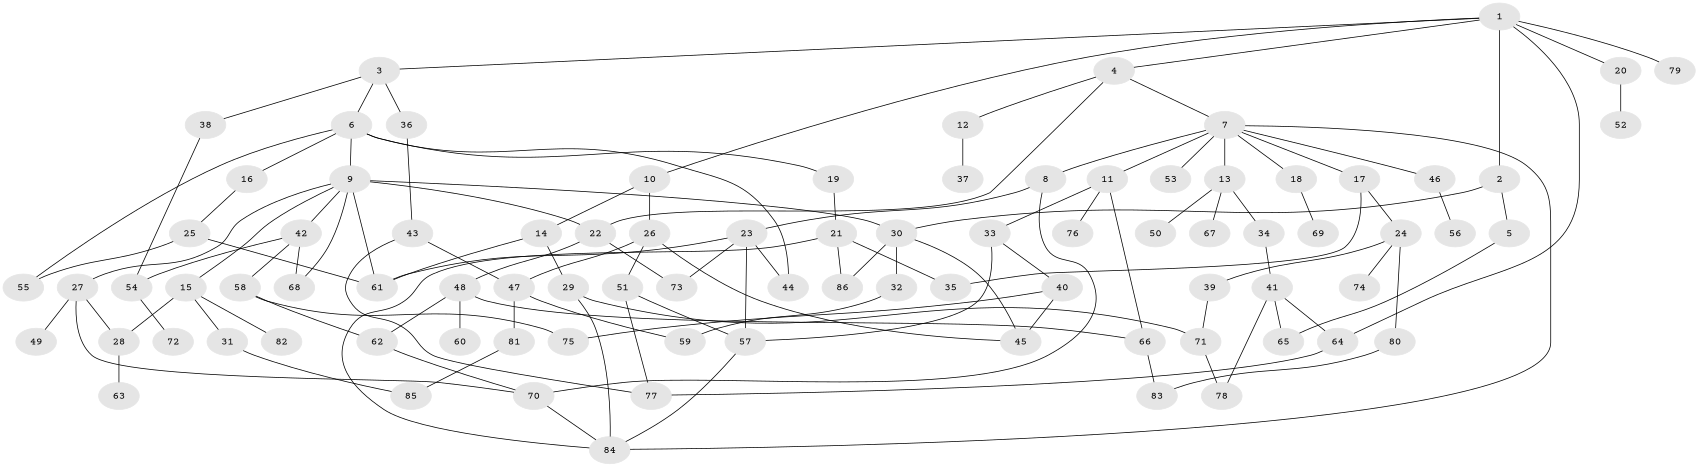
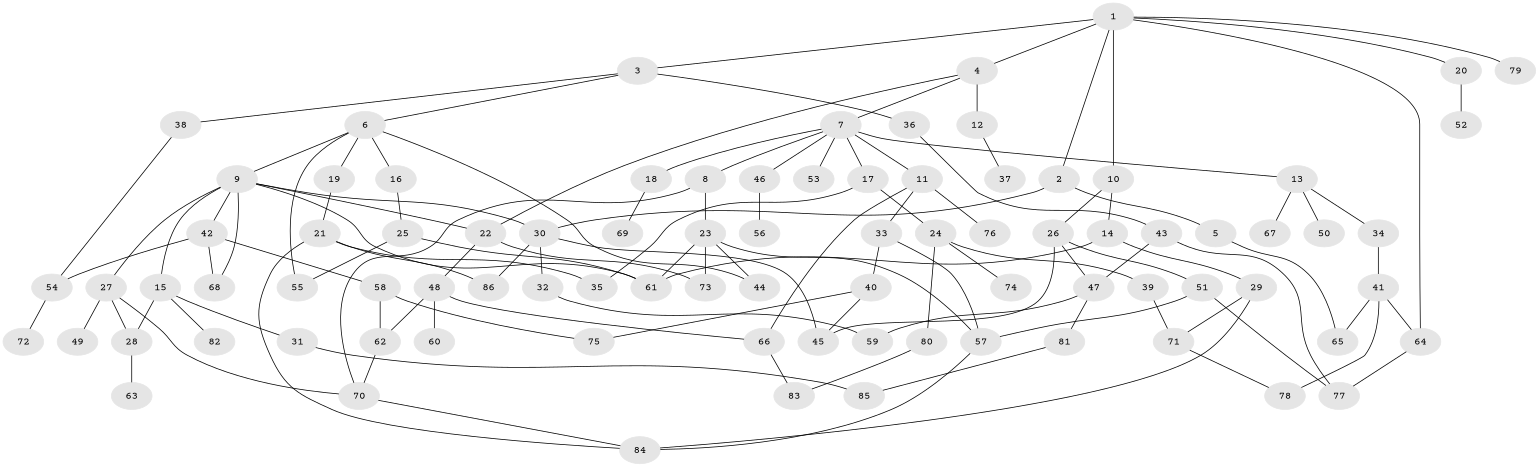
(1334, 413) -> none
